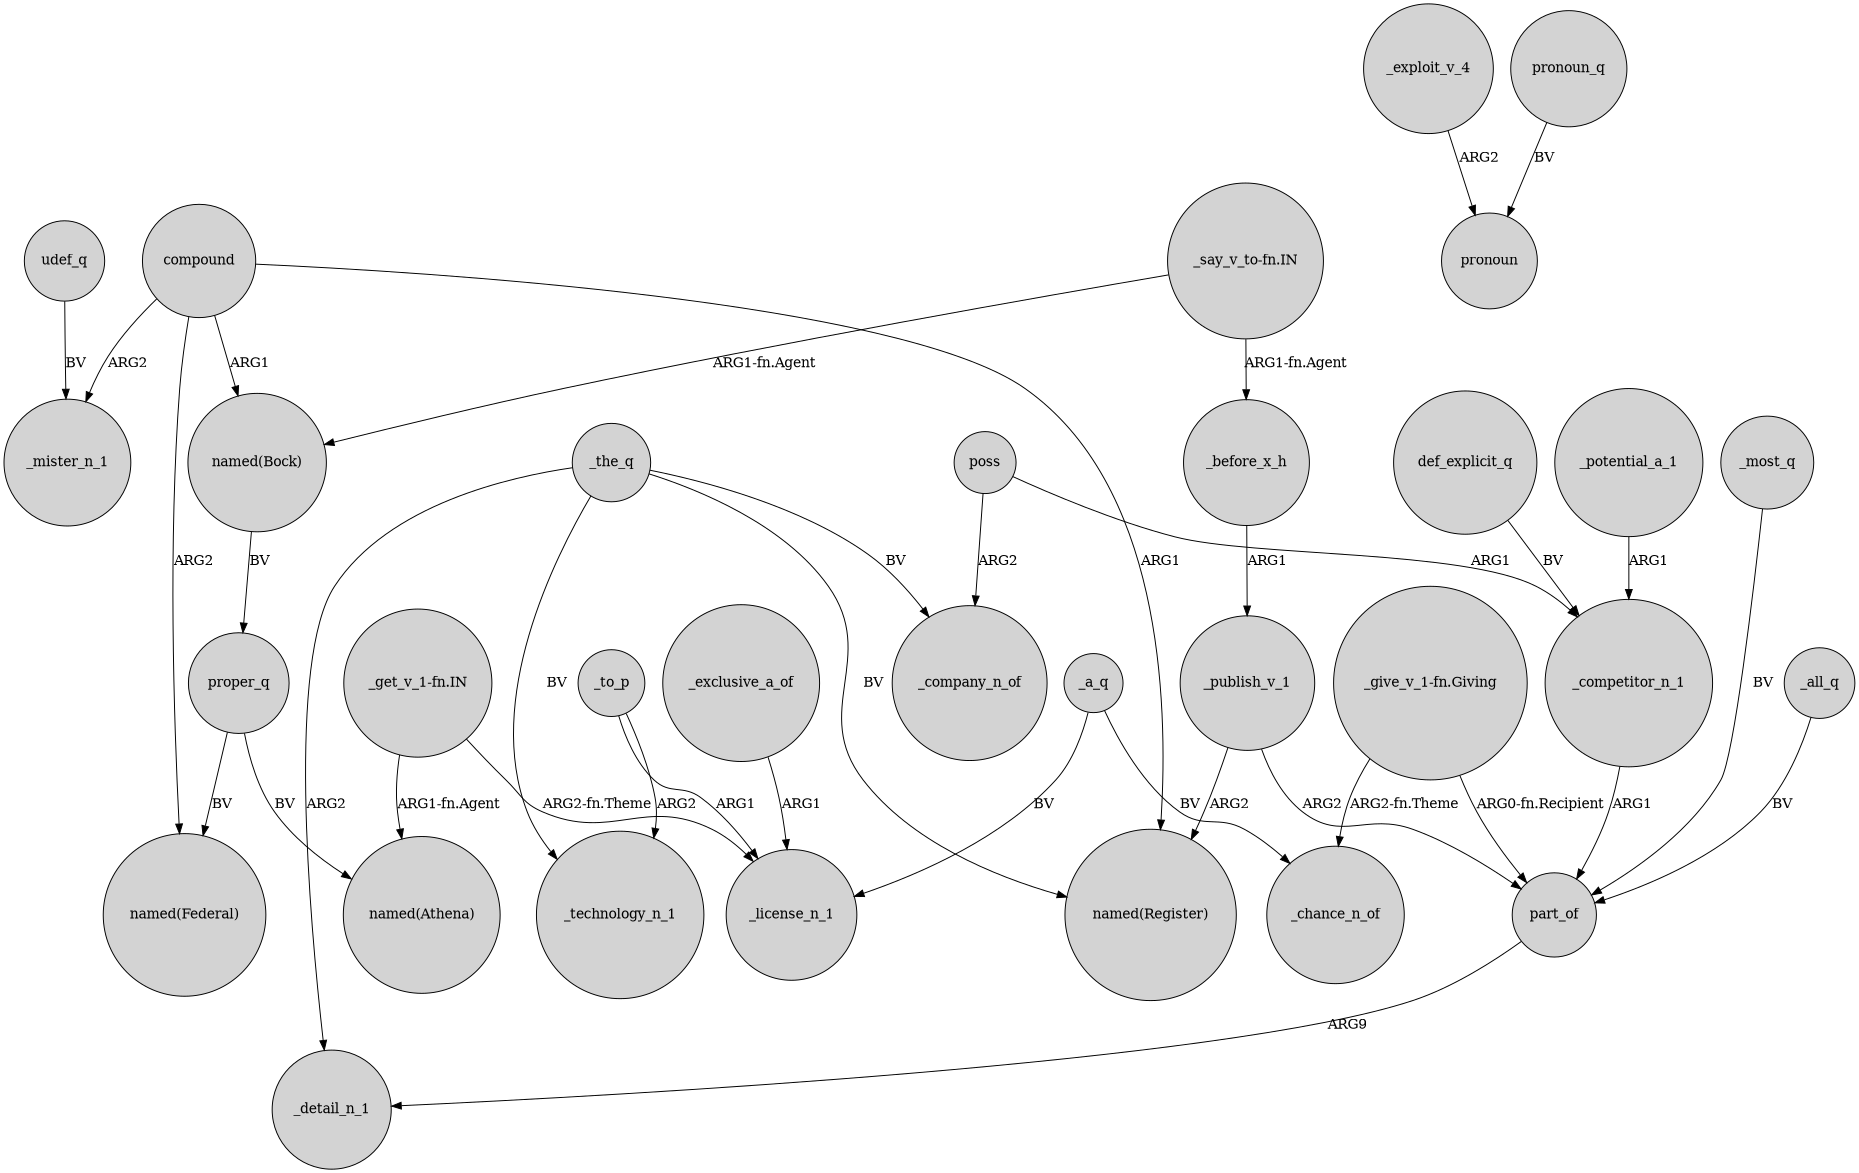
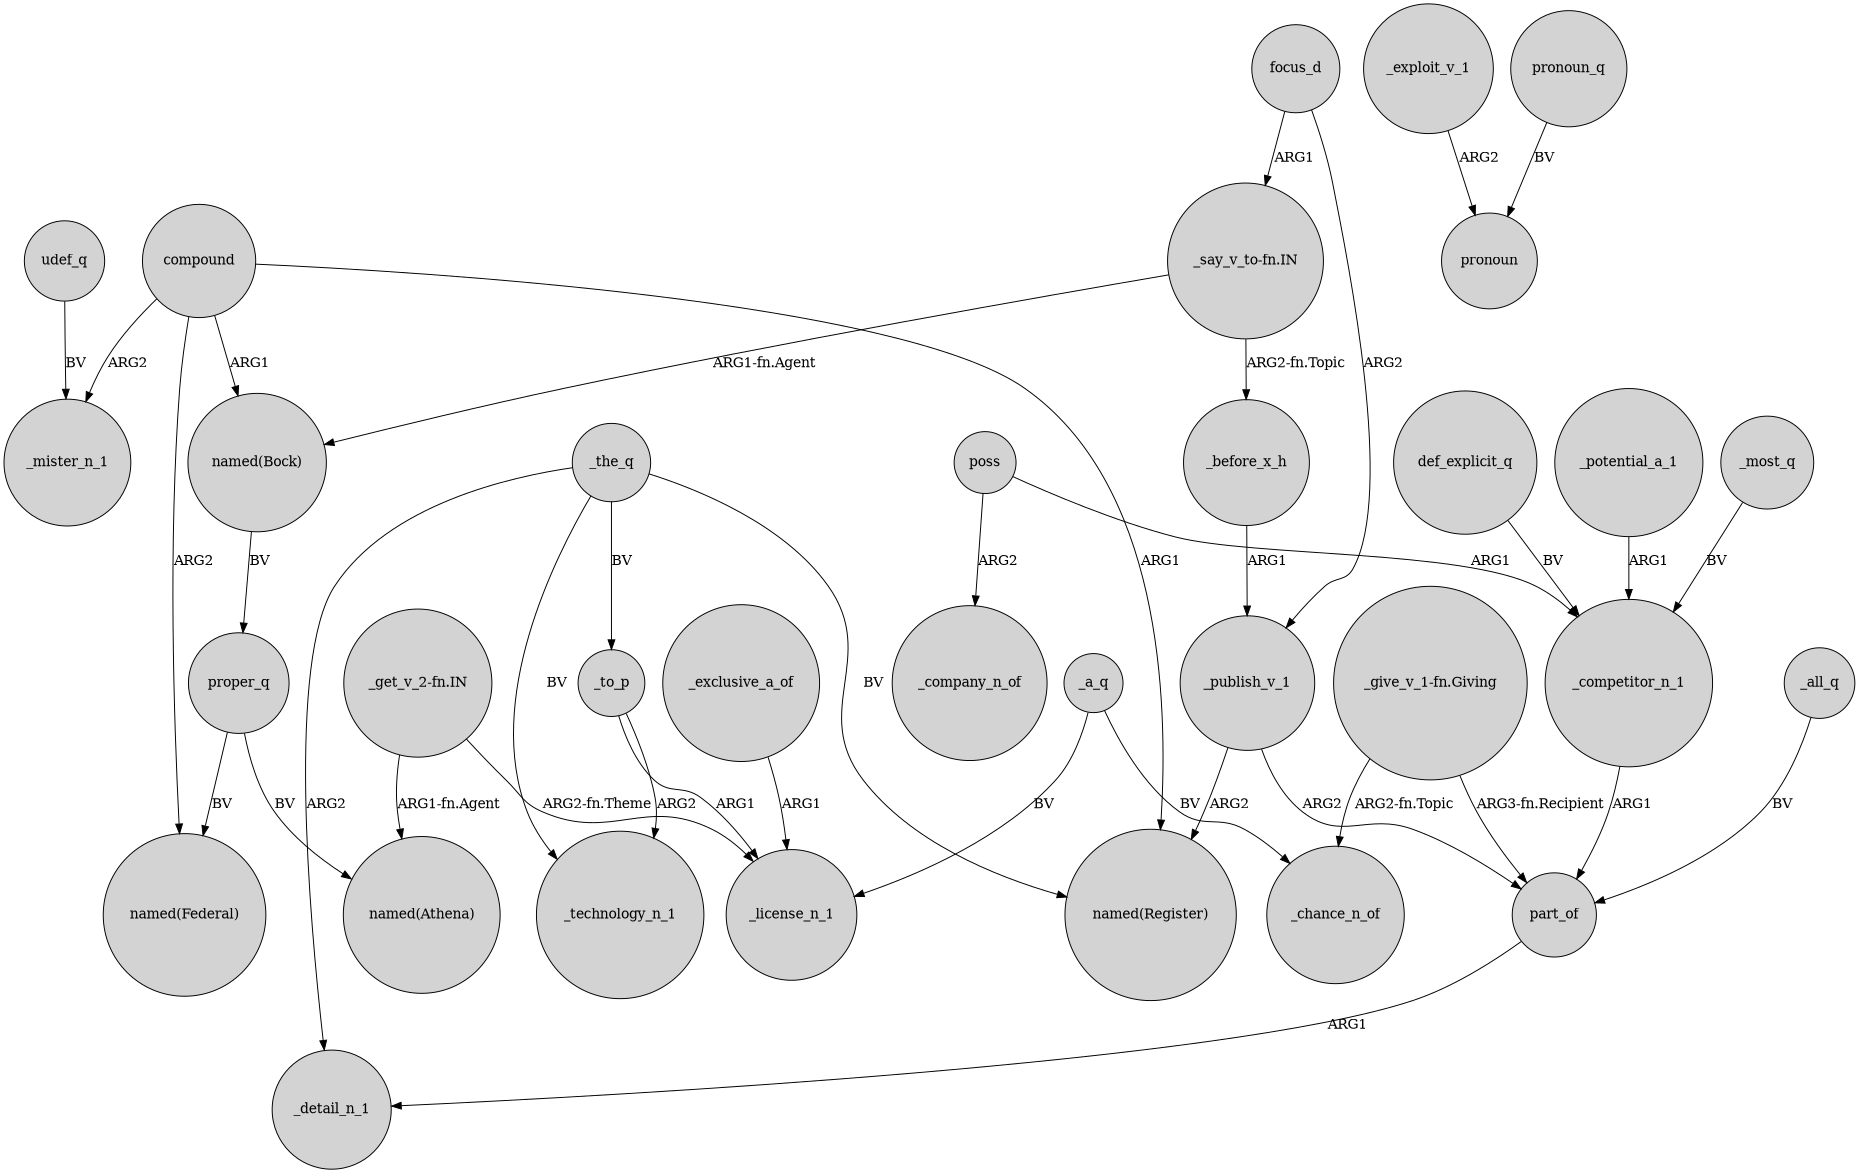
none -> (1296, 69)
(1428, 69) -> (1428, 69)
(1296, 364) -> (1296, 364)
(799, 516) -> (611, 571)
(418, 683) -> (418, 683)
(1734, 727) -> (1711, 553)
(1404, 805) -> (1404, 805)
(1541, 805) -> (1541, 805)
(1348, 1025) -> (1348, 1025)
